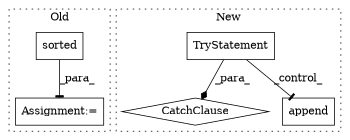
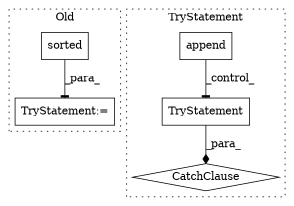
(229, 18) -> (206, 18)
(268, 78) -> (206, 77)
(60, 112) -> (65, 112)
